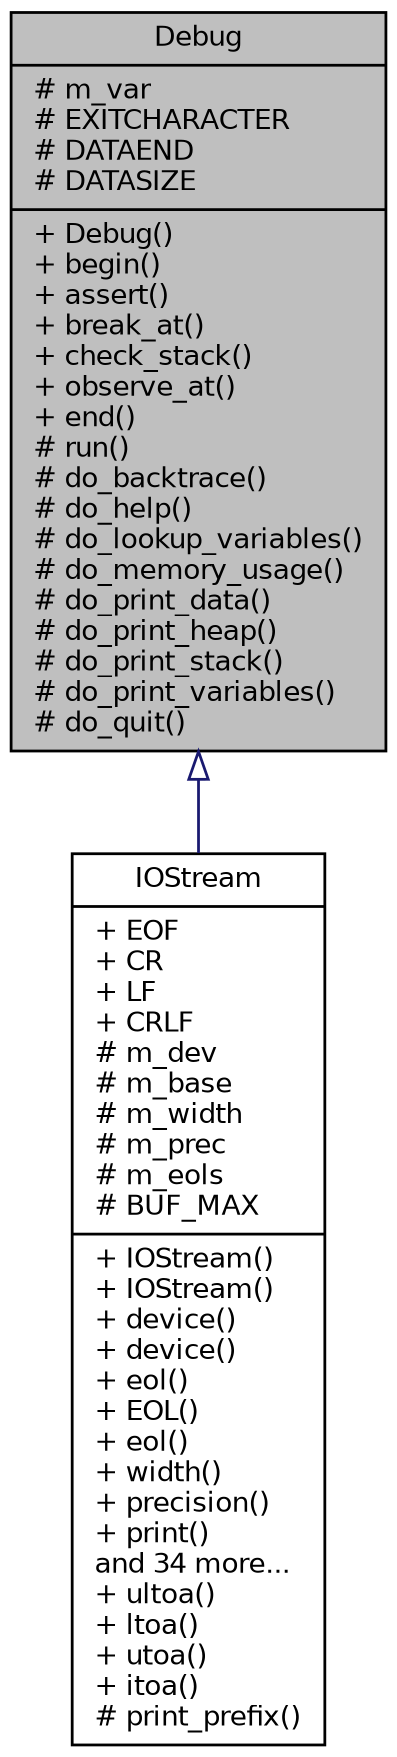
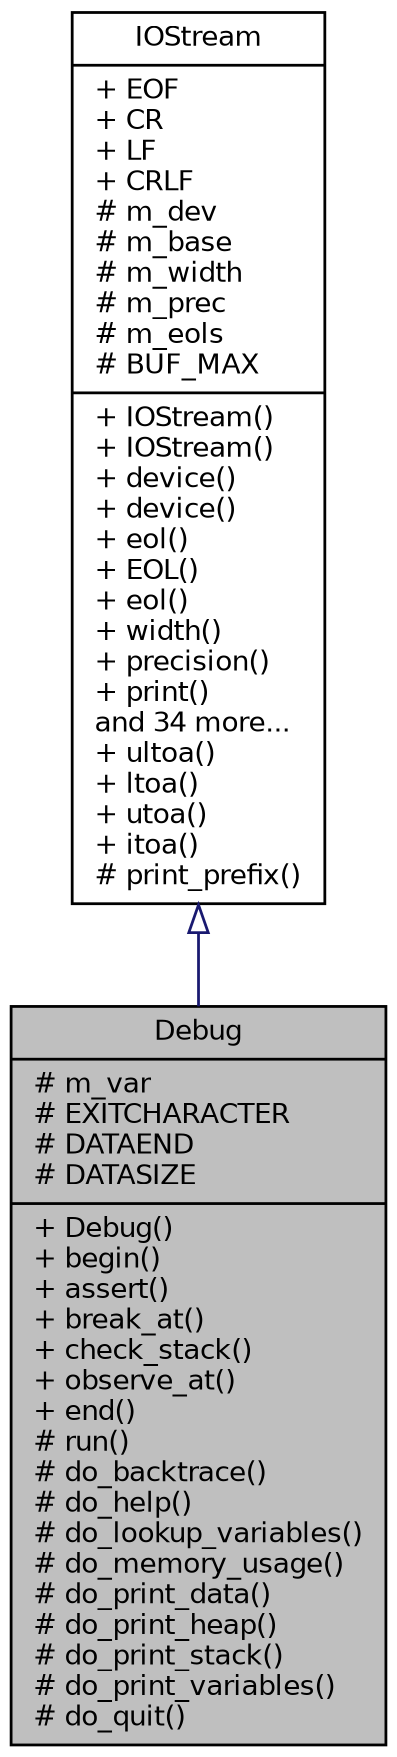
(199, 816) -> (199, 970)
